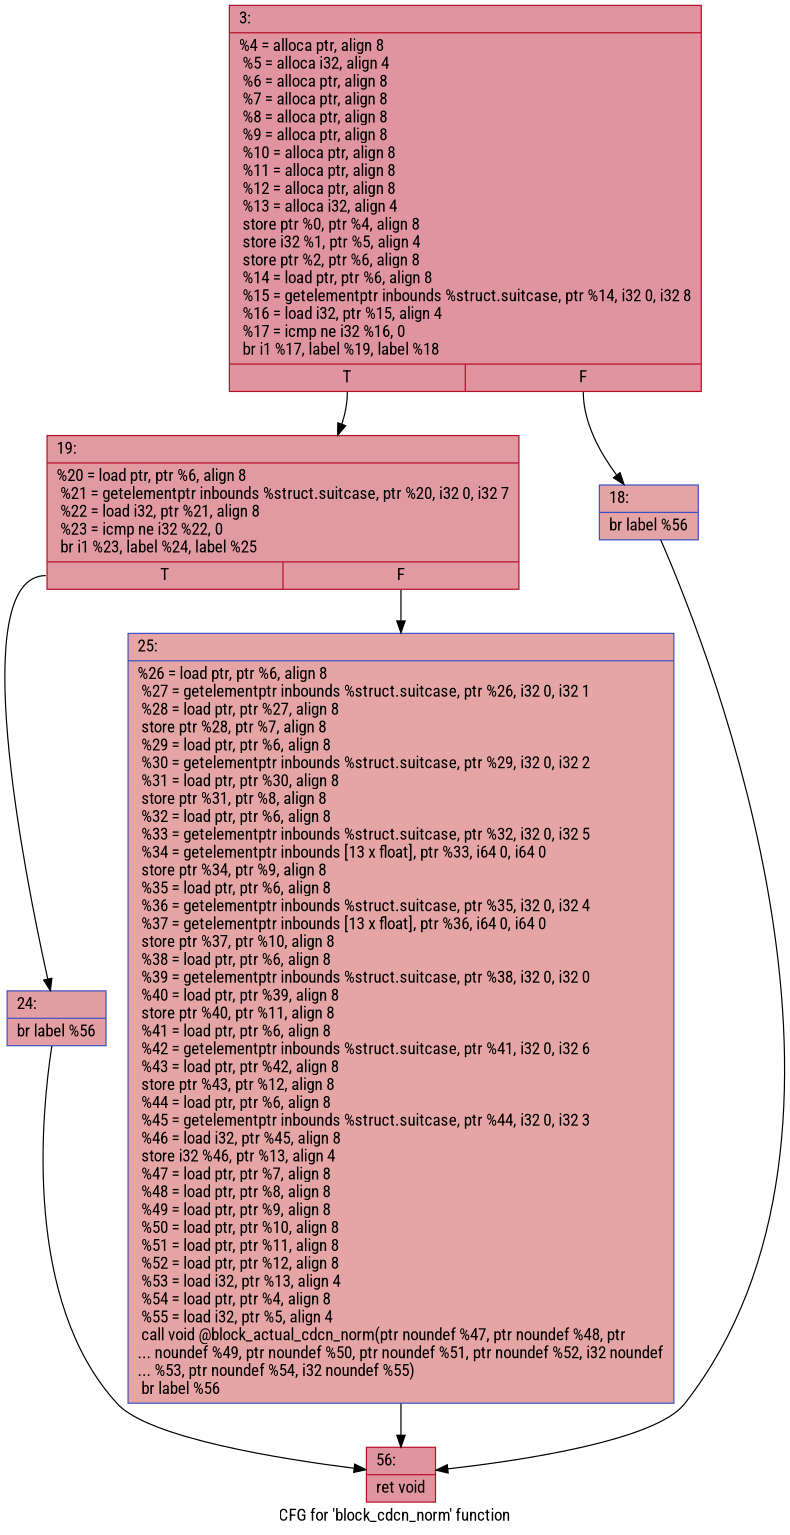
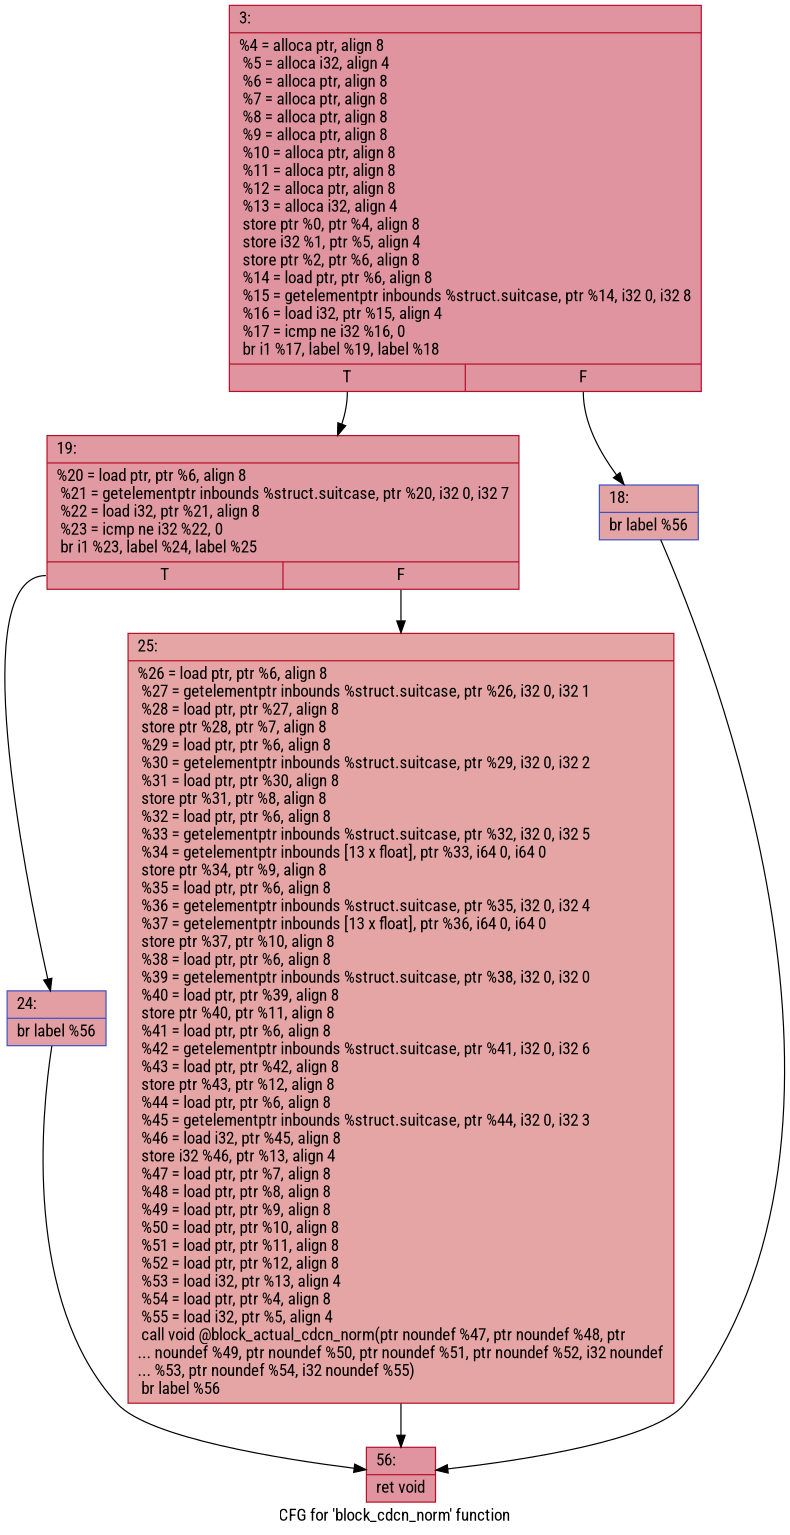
(401, 1018) -> (401, 1018)
